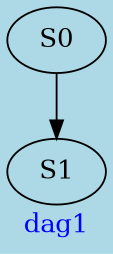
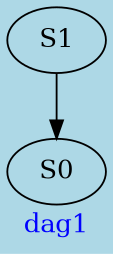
(57, 97) -> (57, 97)
